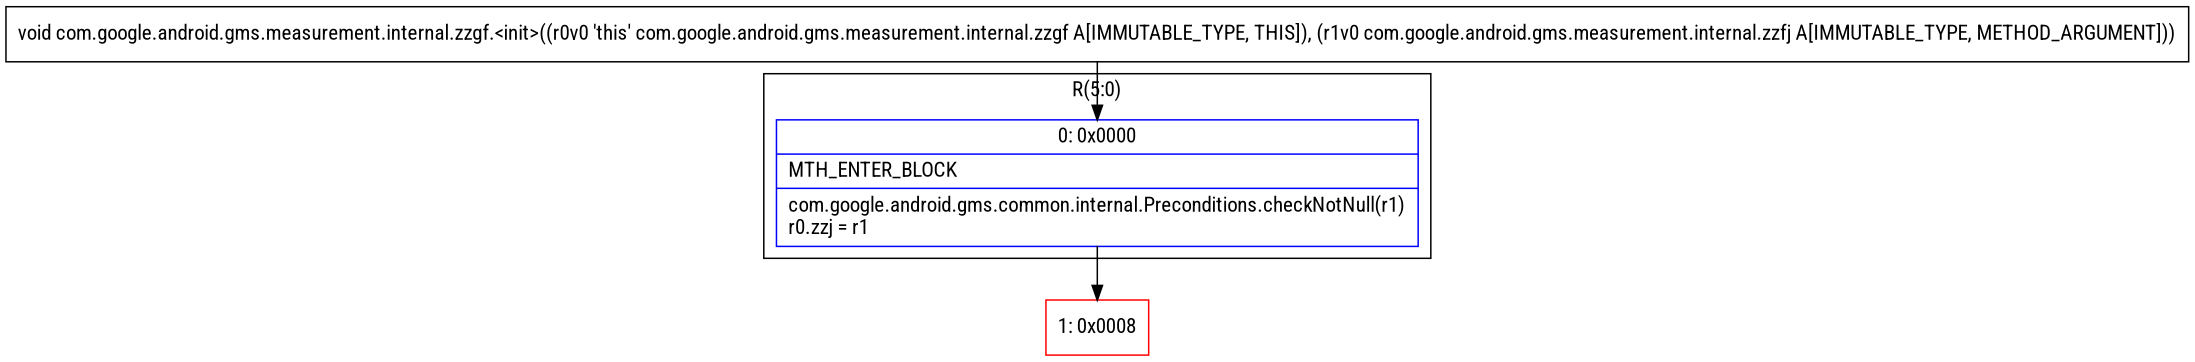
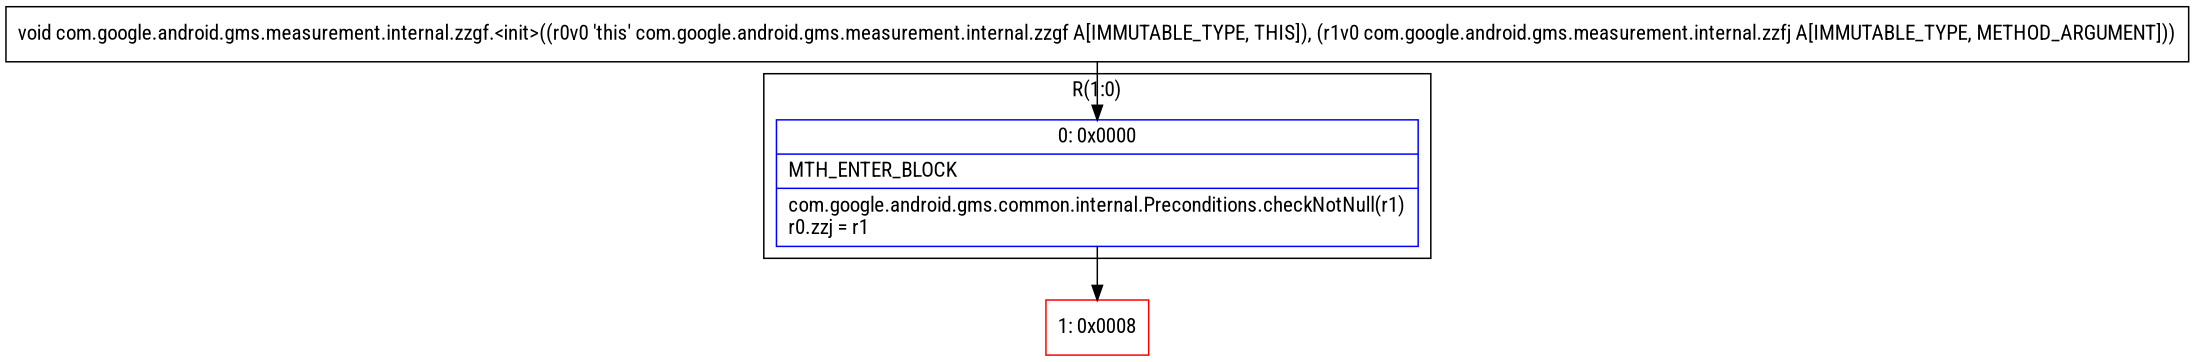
(1097, 91) -> (1097, 91)
